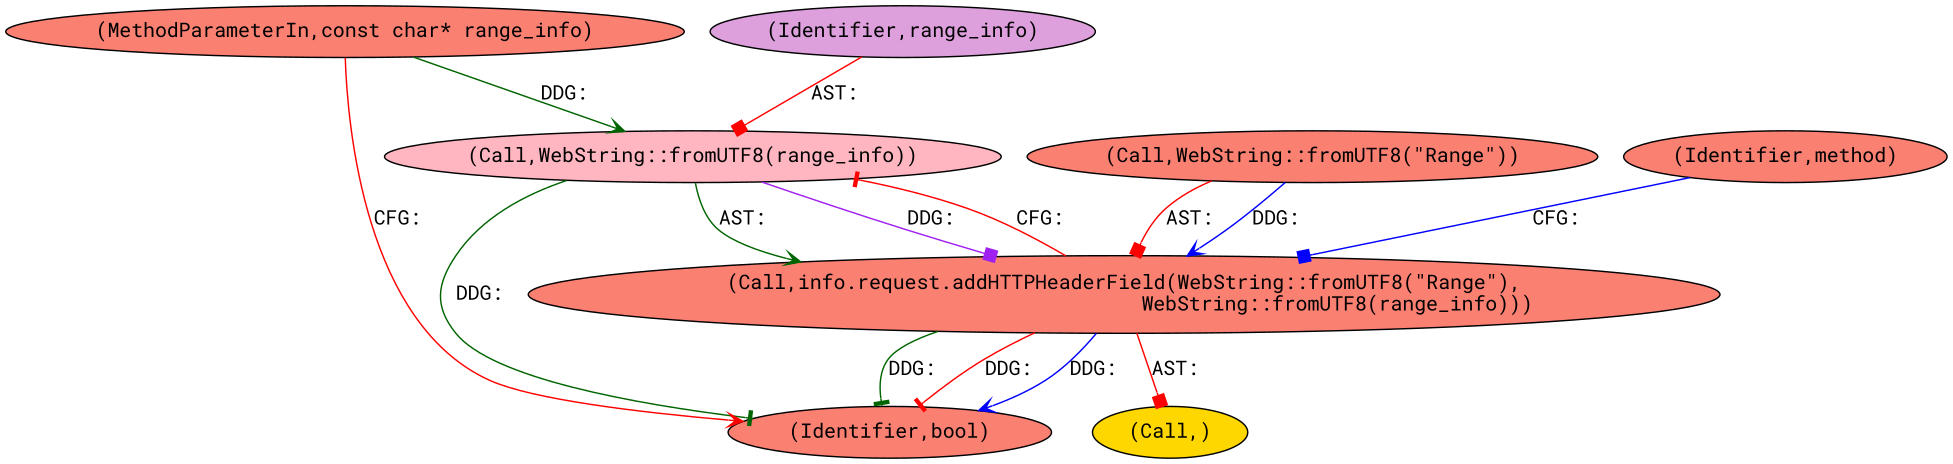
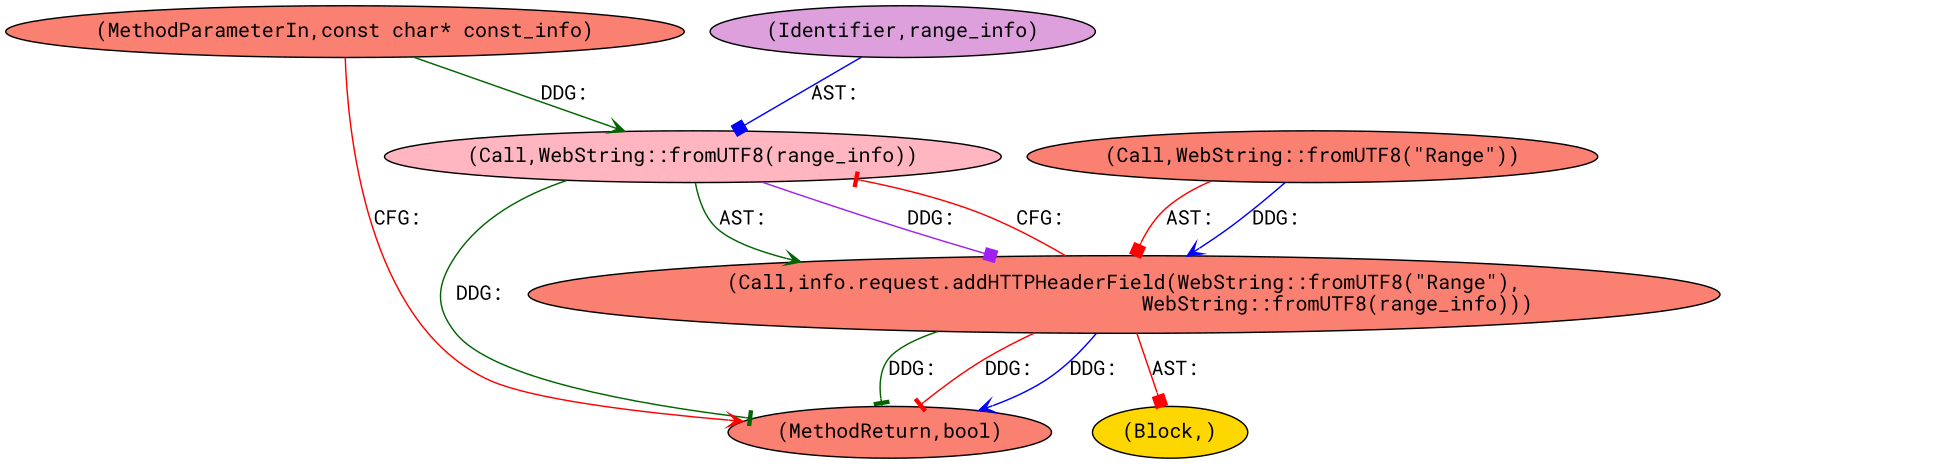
(345, 32) -> (345, 32)
(804, 90) -> (804, 90)
(1785, 157) -> none
(890, 432) -> (890, 432)
(1170, 432) -> (1170, 432)
